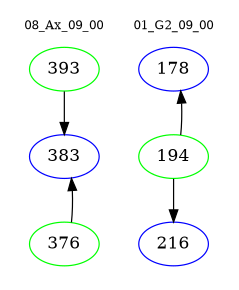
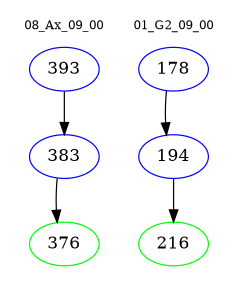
(64, 69) -> (64, 69)
(182, 119) -> (165, 107)
(174, 157) -> (174, 157)
(72, 207) -> (56, 194)
(174, 244) -> (174, 244)
